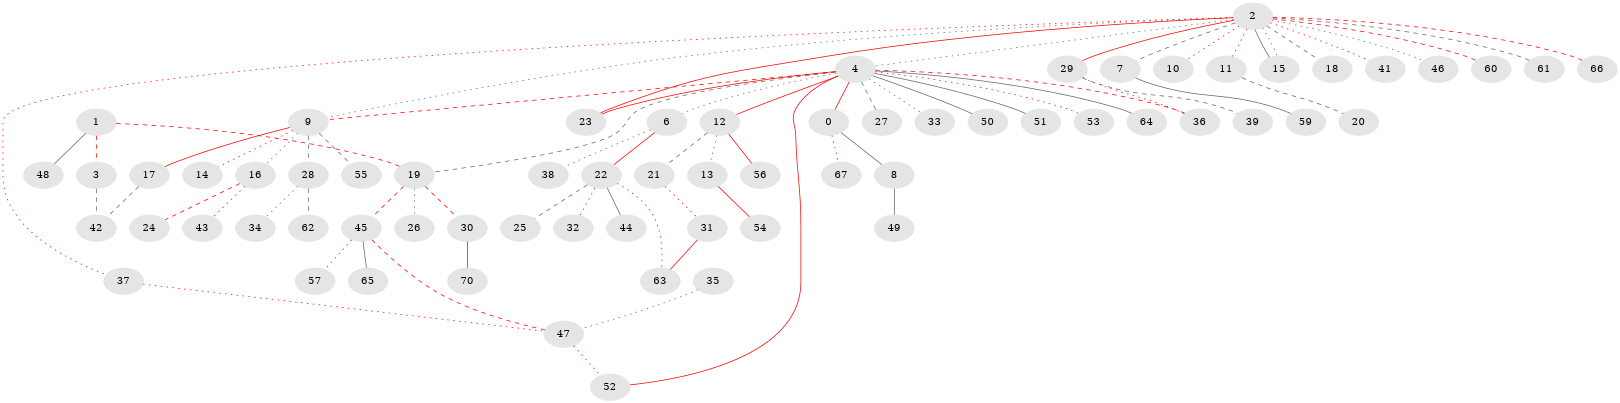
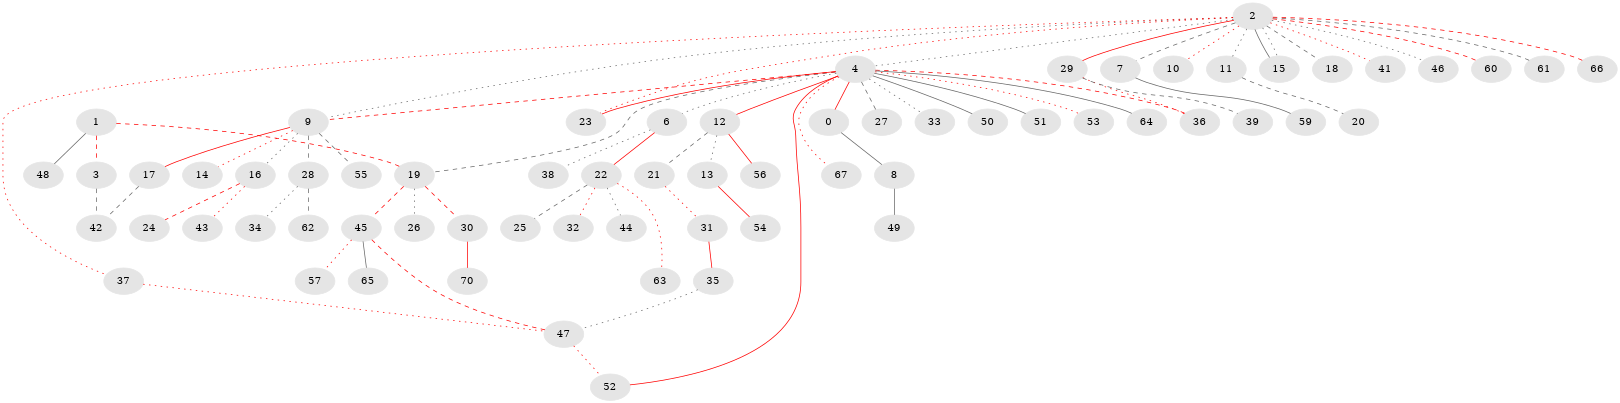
(1240, 43) -> (1240, 43)
(913, 44) -> (913, 44)
(835, 149) -> (799, 117)
(614, 202) -> (614, 202)
(684, 255) -> (710, 255)
